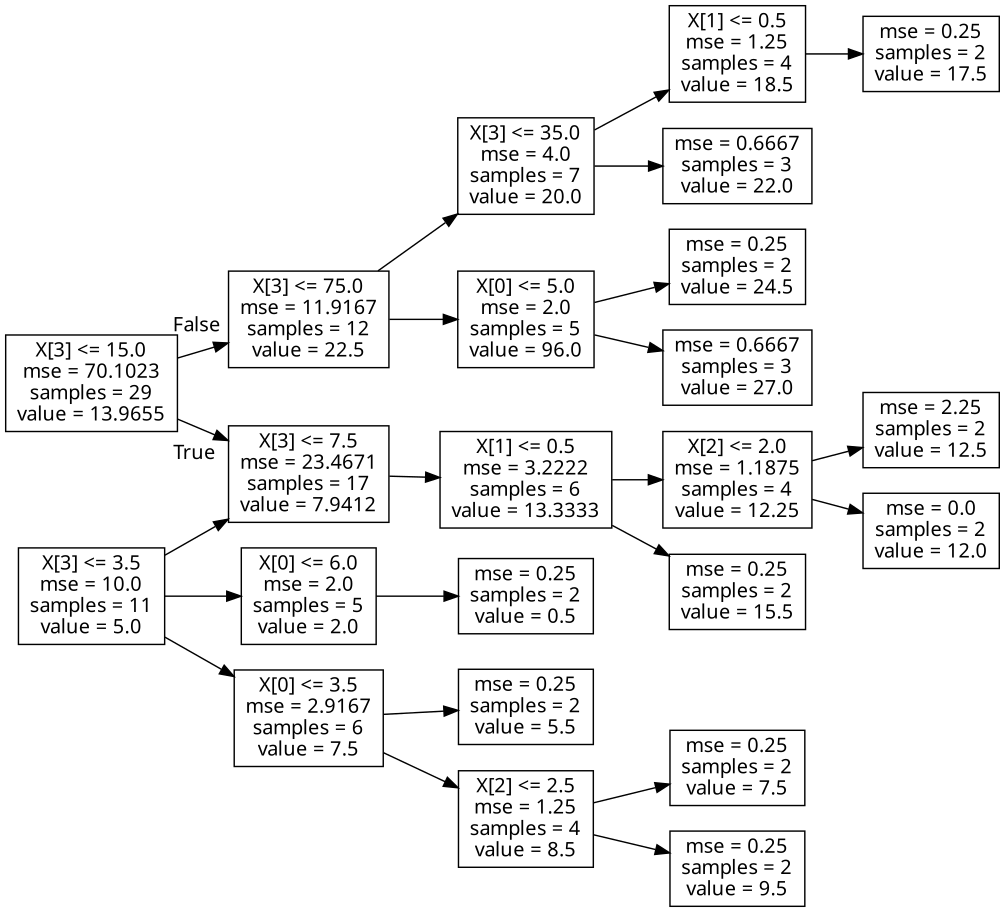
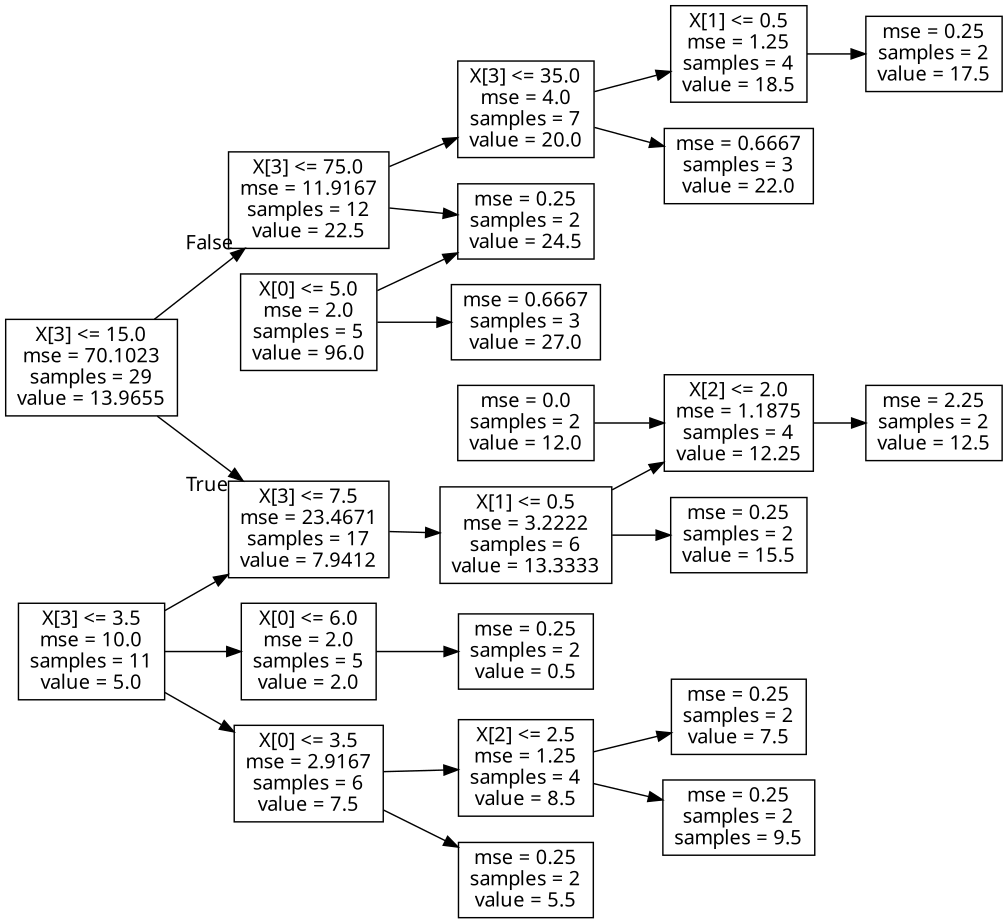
(416, 319) -> (416, 211)
(830, 504) -> (622, 423)
(737, 869) -> (739, 818)
